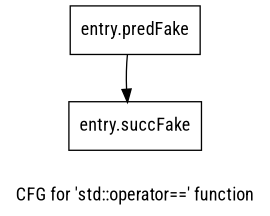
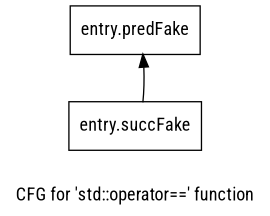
(126, 72) -> (144, 85)
